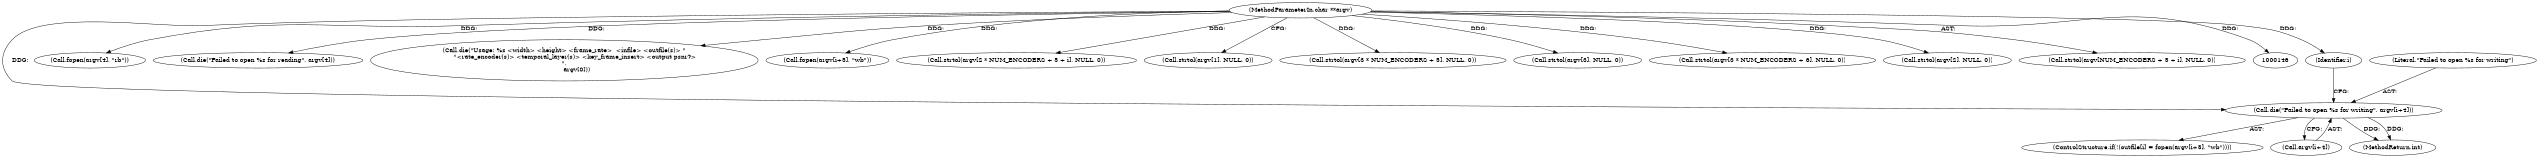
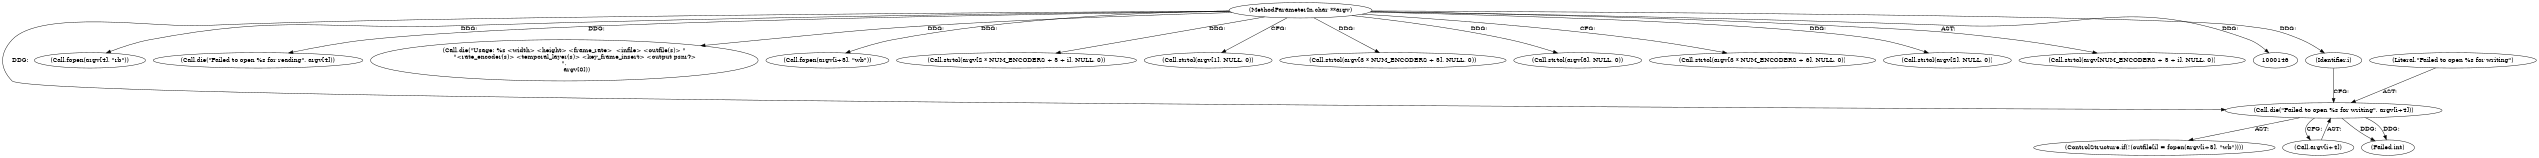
(1589, 29) -> (1589, 29)
(2393, 148) -> (2388, 148)
